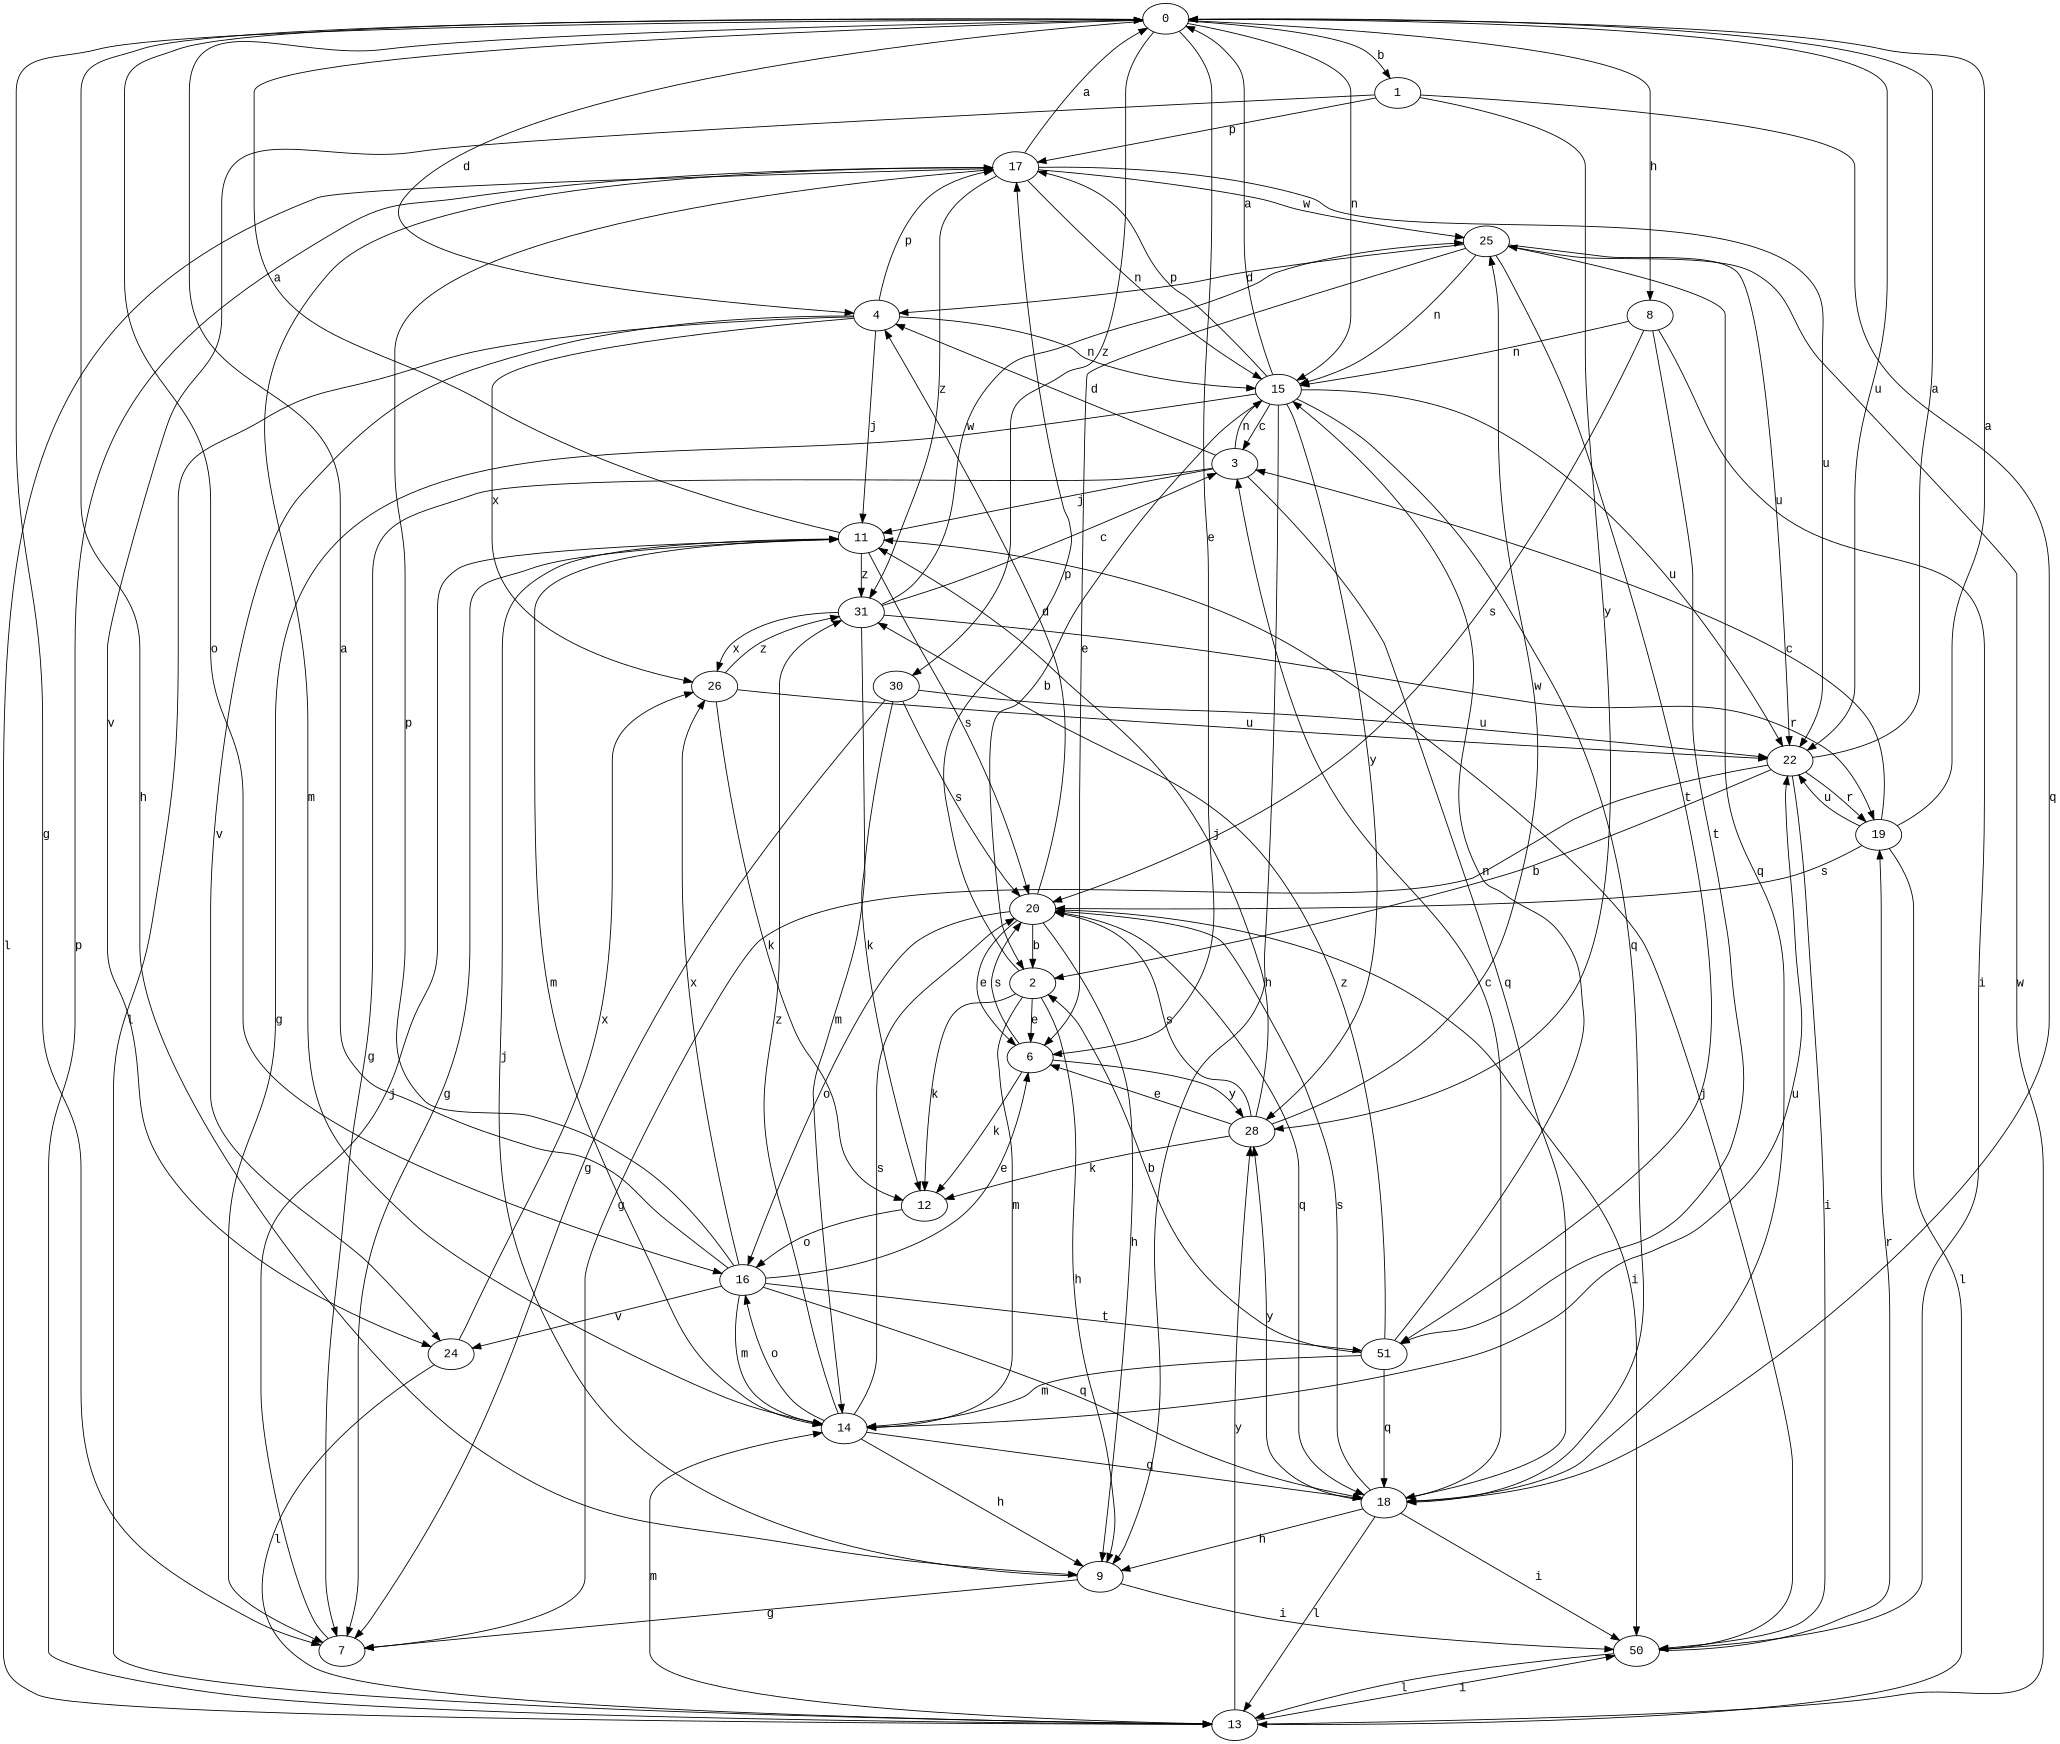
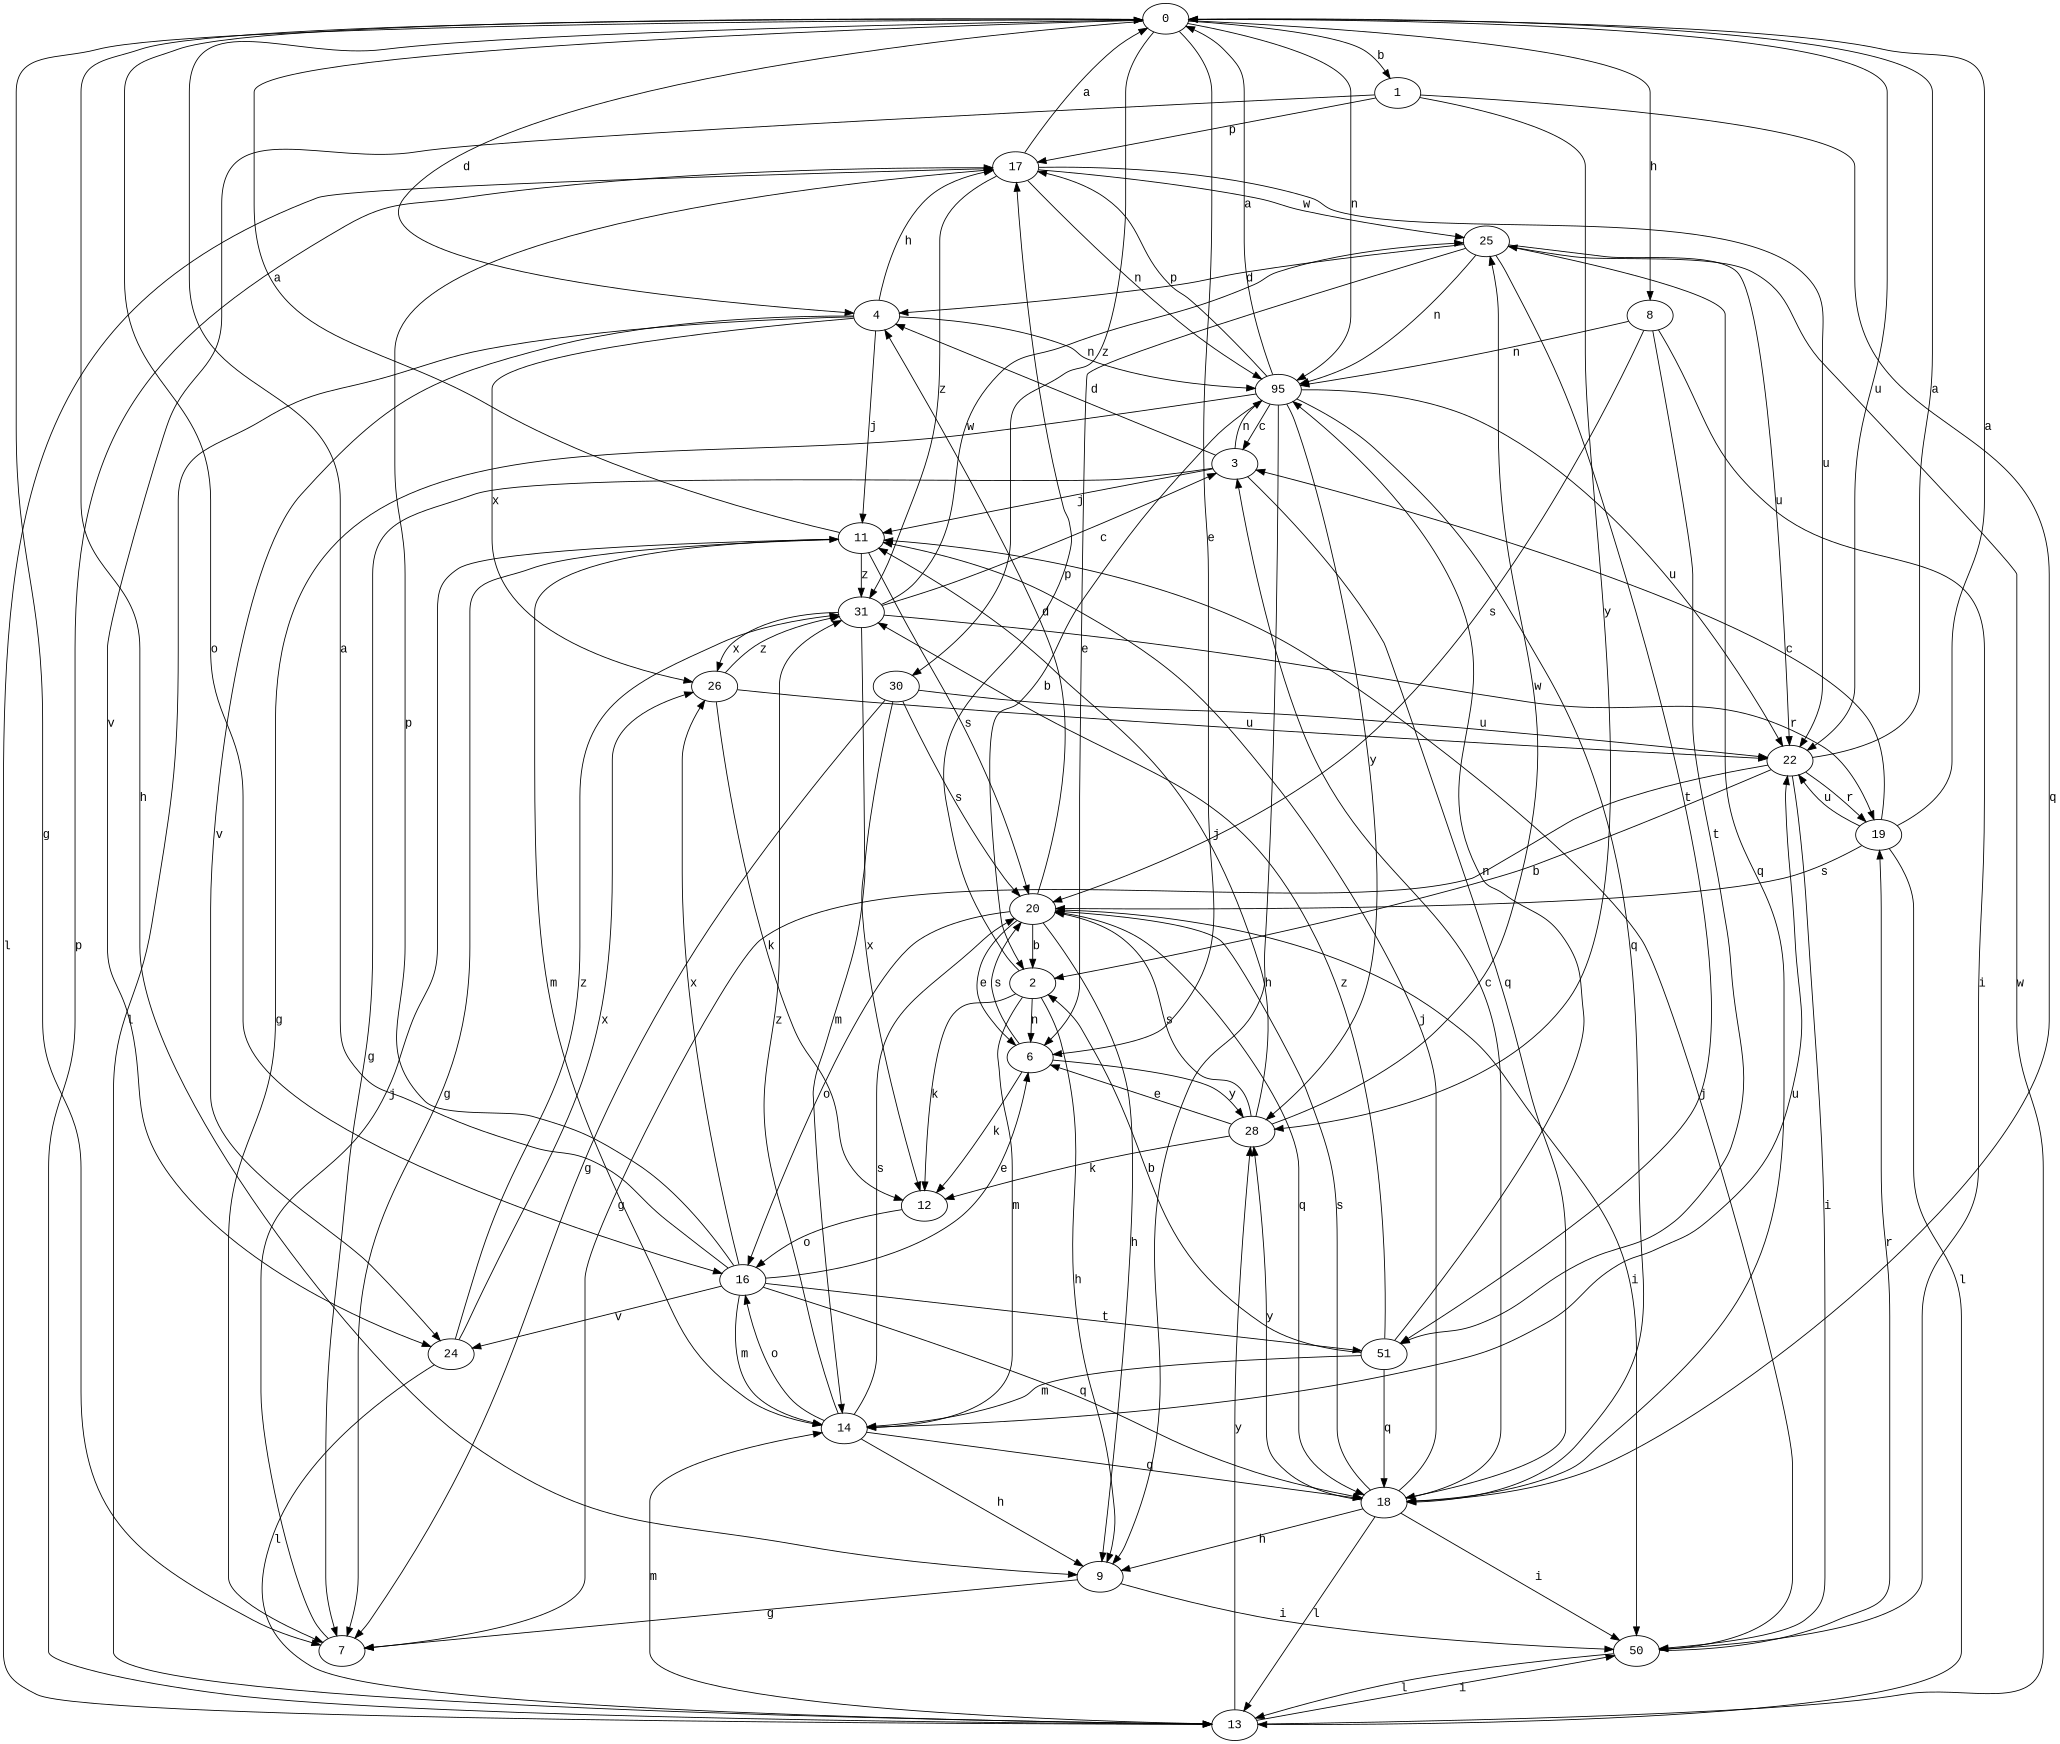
(909, 241) -> (909, 241)
(1278, 390) -> (1278, 390)
(301, 640) -> none
none -> (580, 910)
(870, 946) -> (870, 946)
(1035, 1020) -> (1035, 1020)
(501, 1151) -> (1343, 881)
